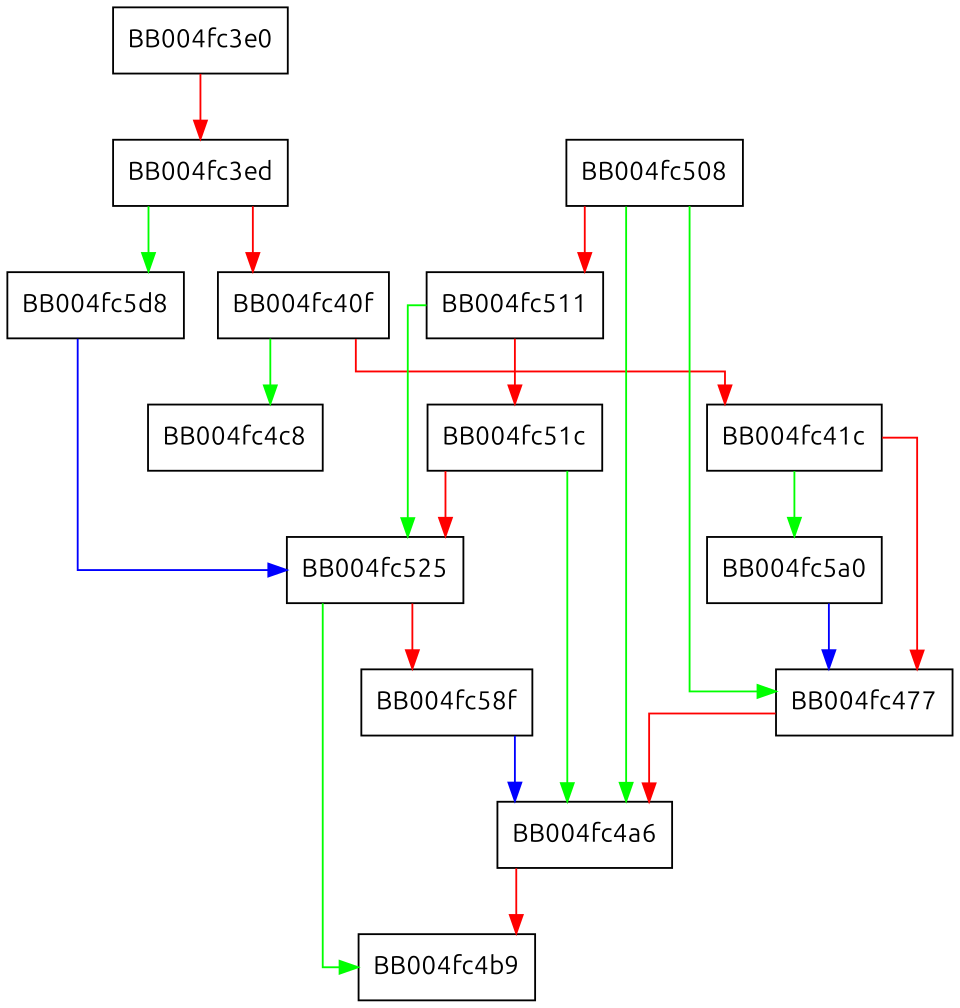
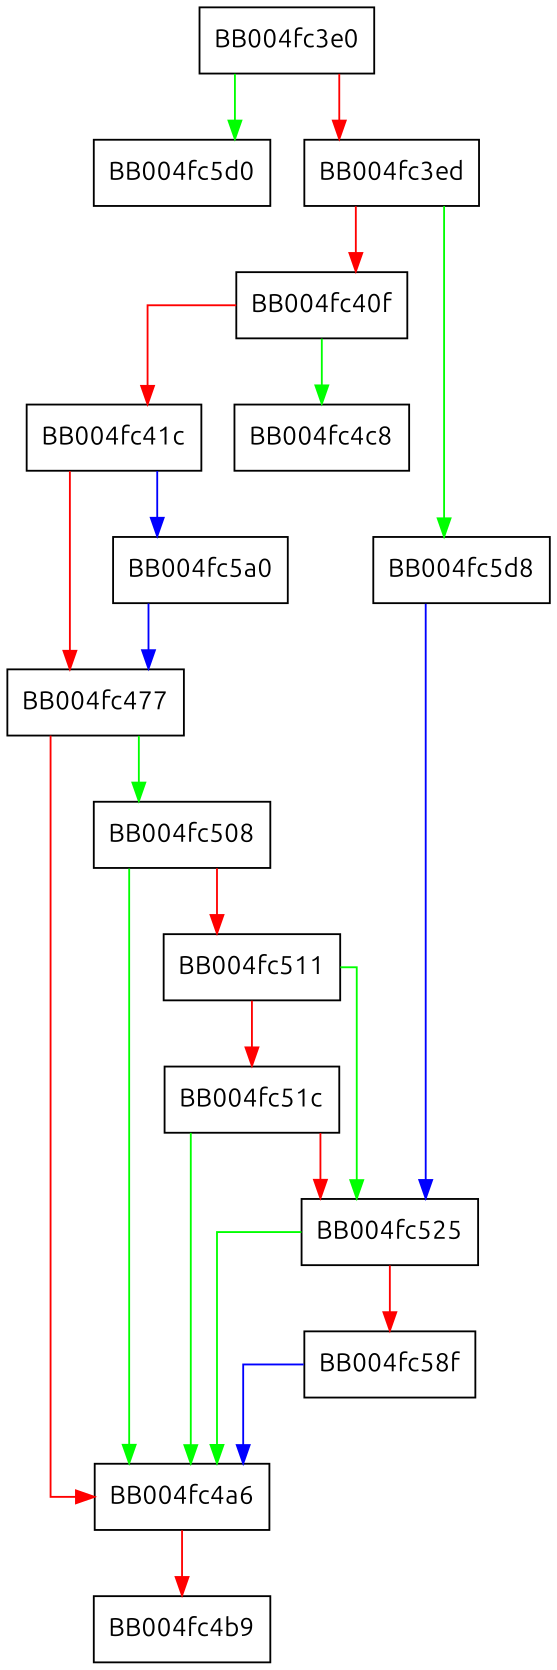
none -> (182, 173)
(690, 483) -> (139, 759)
(794, 494) -> (157, 494)
(323, 794) -> (217, 1296)
